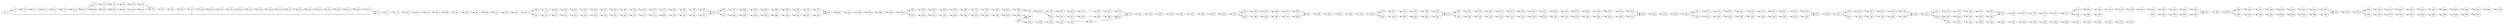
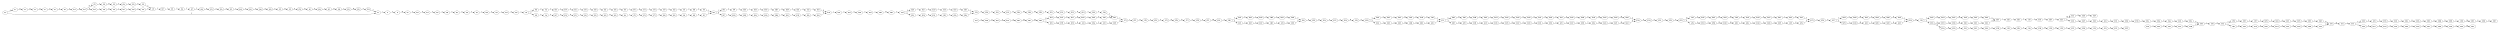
(970, 10) -> (970, 11)
(1024, 19) -> (1034, 12)
